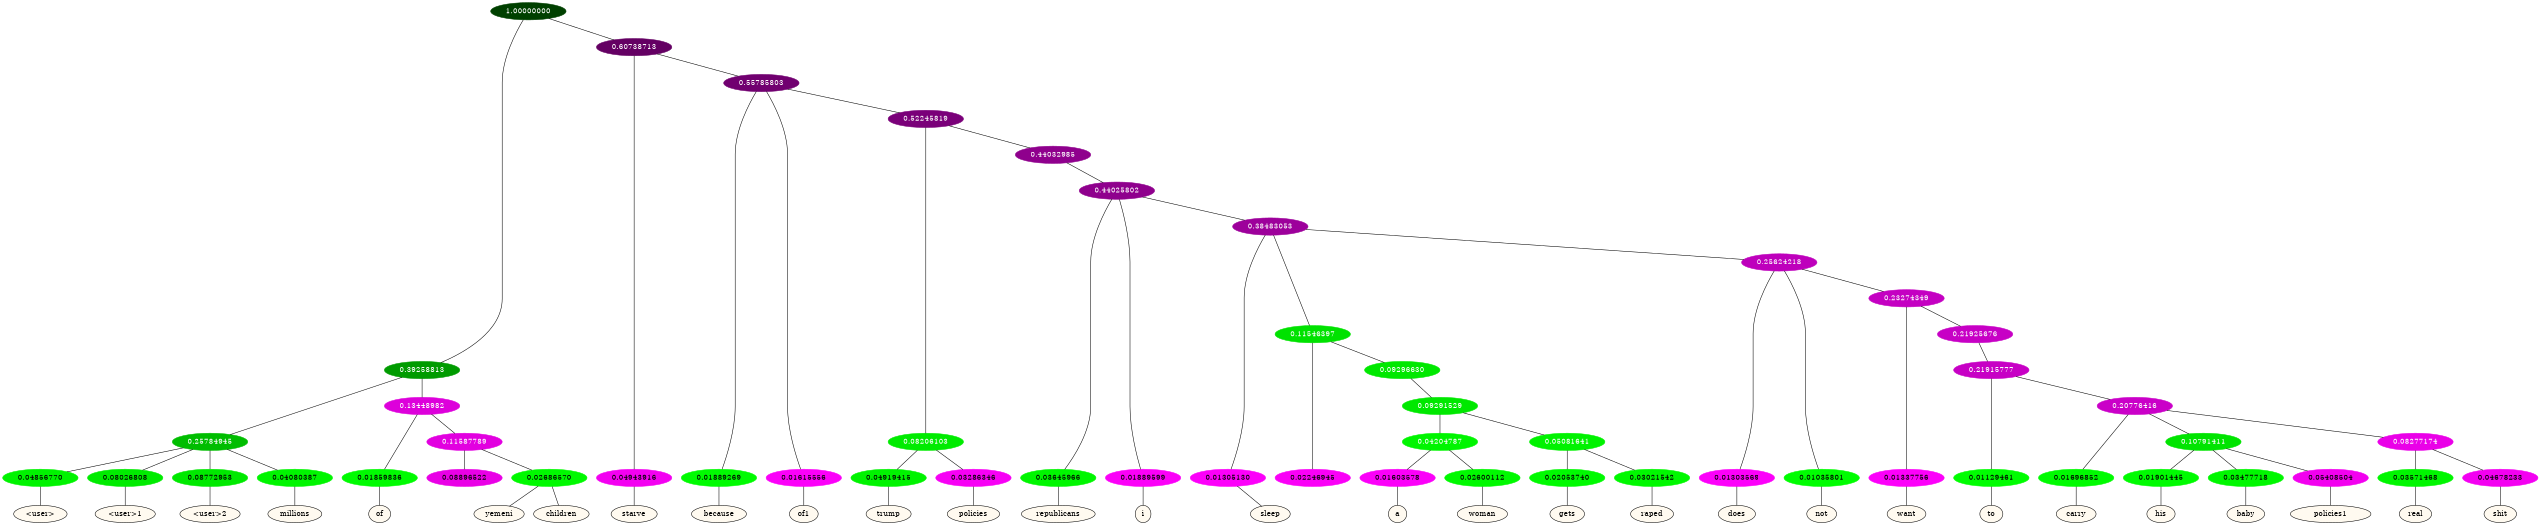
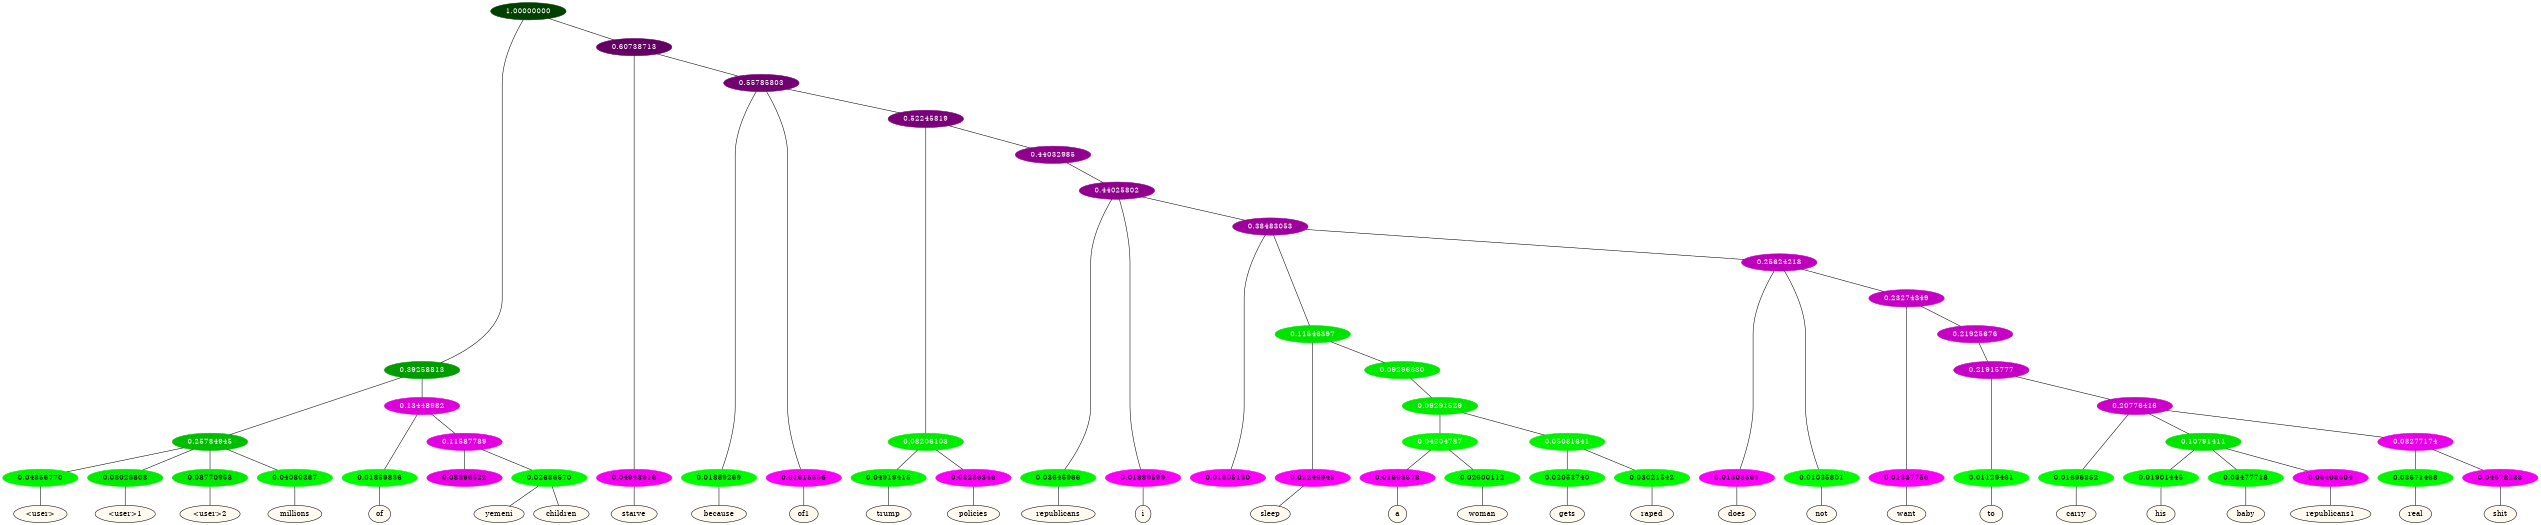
(210, 478) -> (210, 478)
(1250, 496) -> (1291, 496)
(2331, 514) -> (2331, 514)
